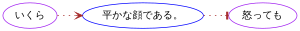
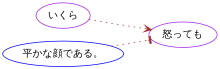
(66, 16) -> (117, 24)
